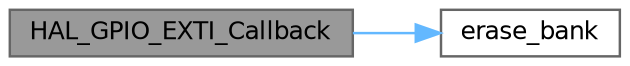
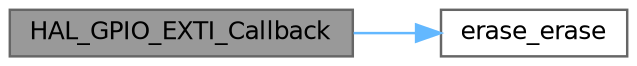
(530, 33) -> (534, 33)
